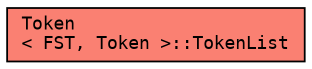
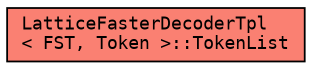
(156, 35) -> (156, 35)
